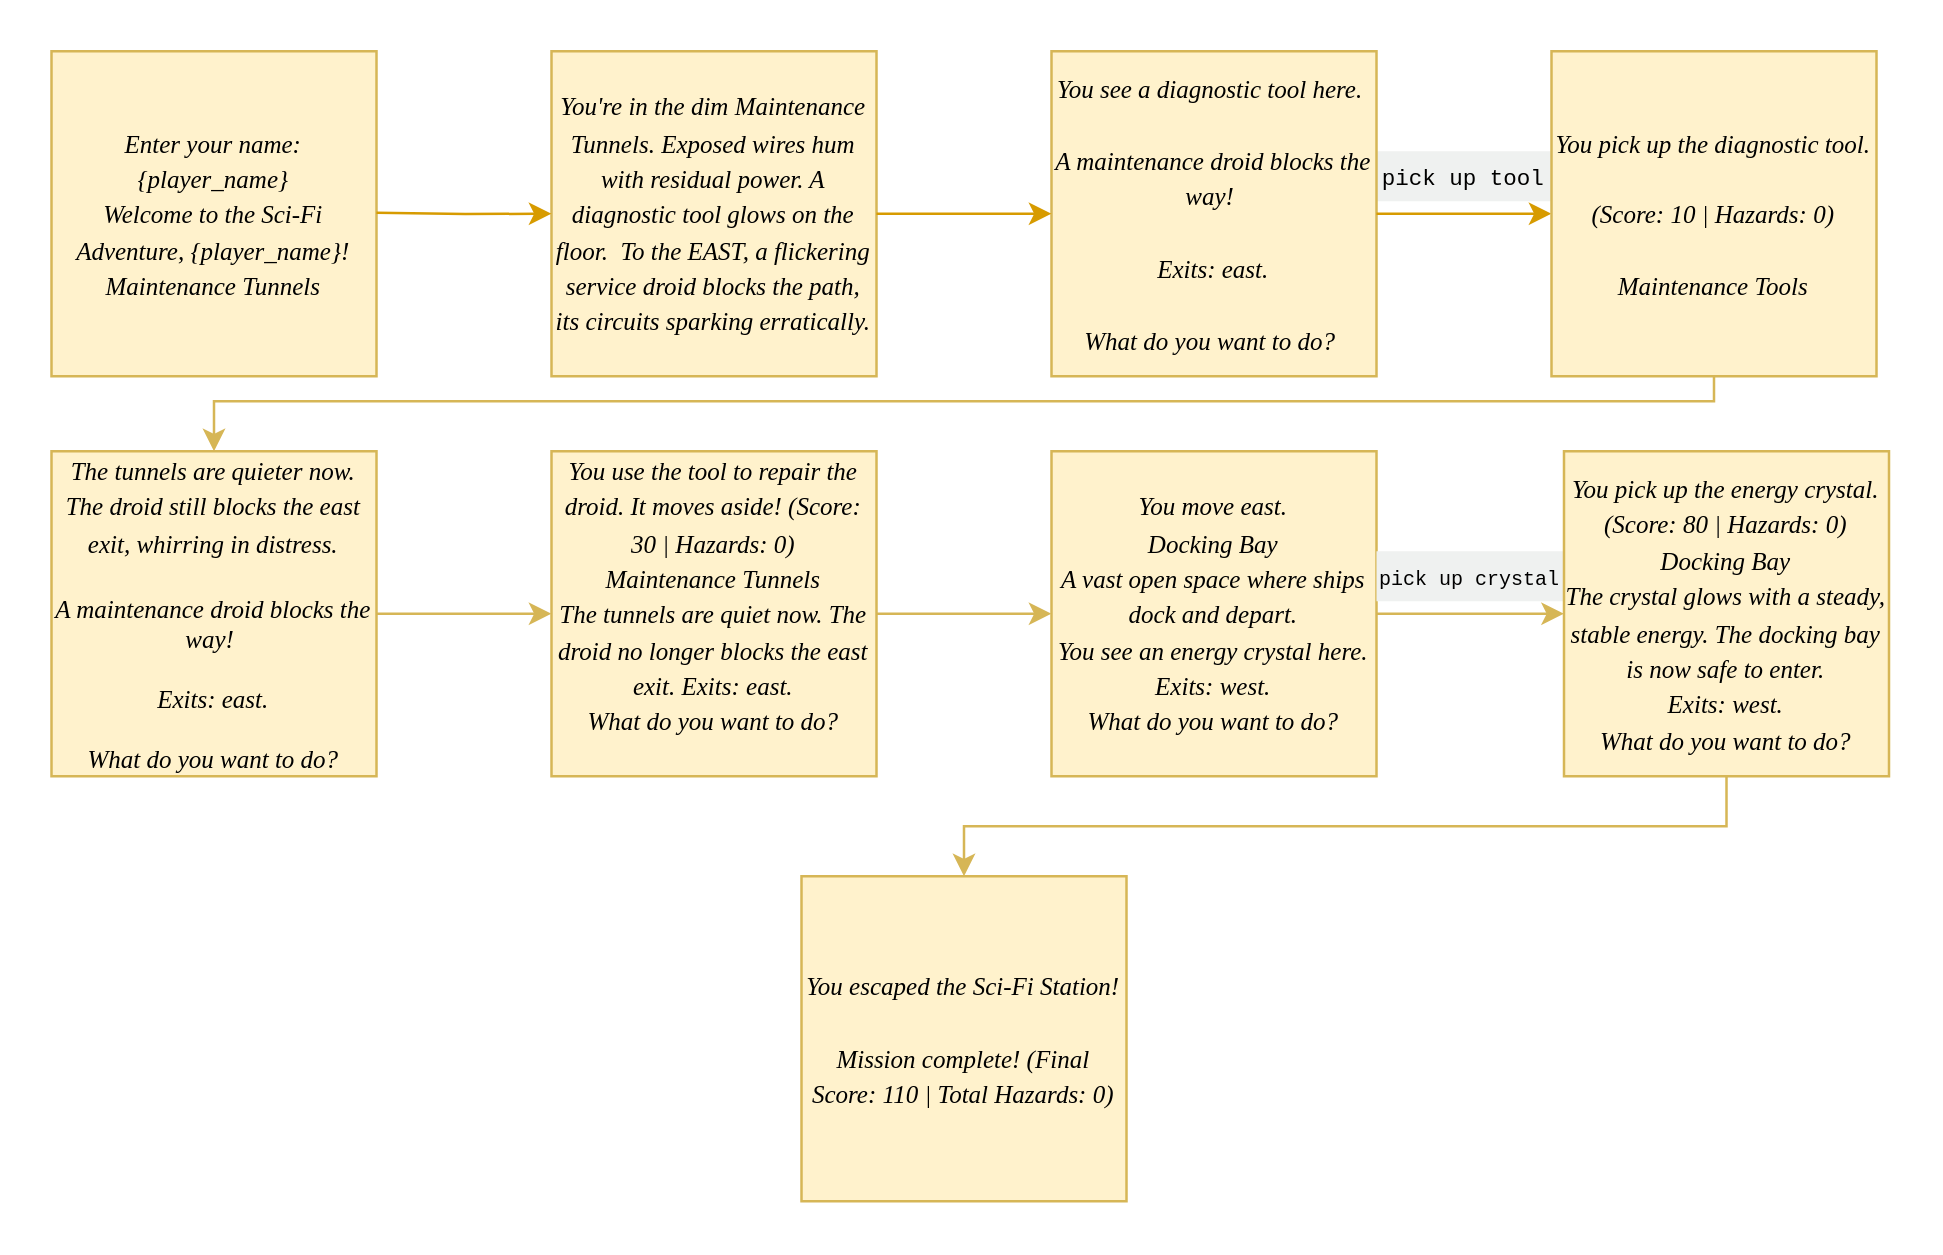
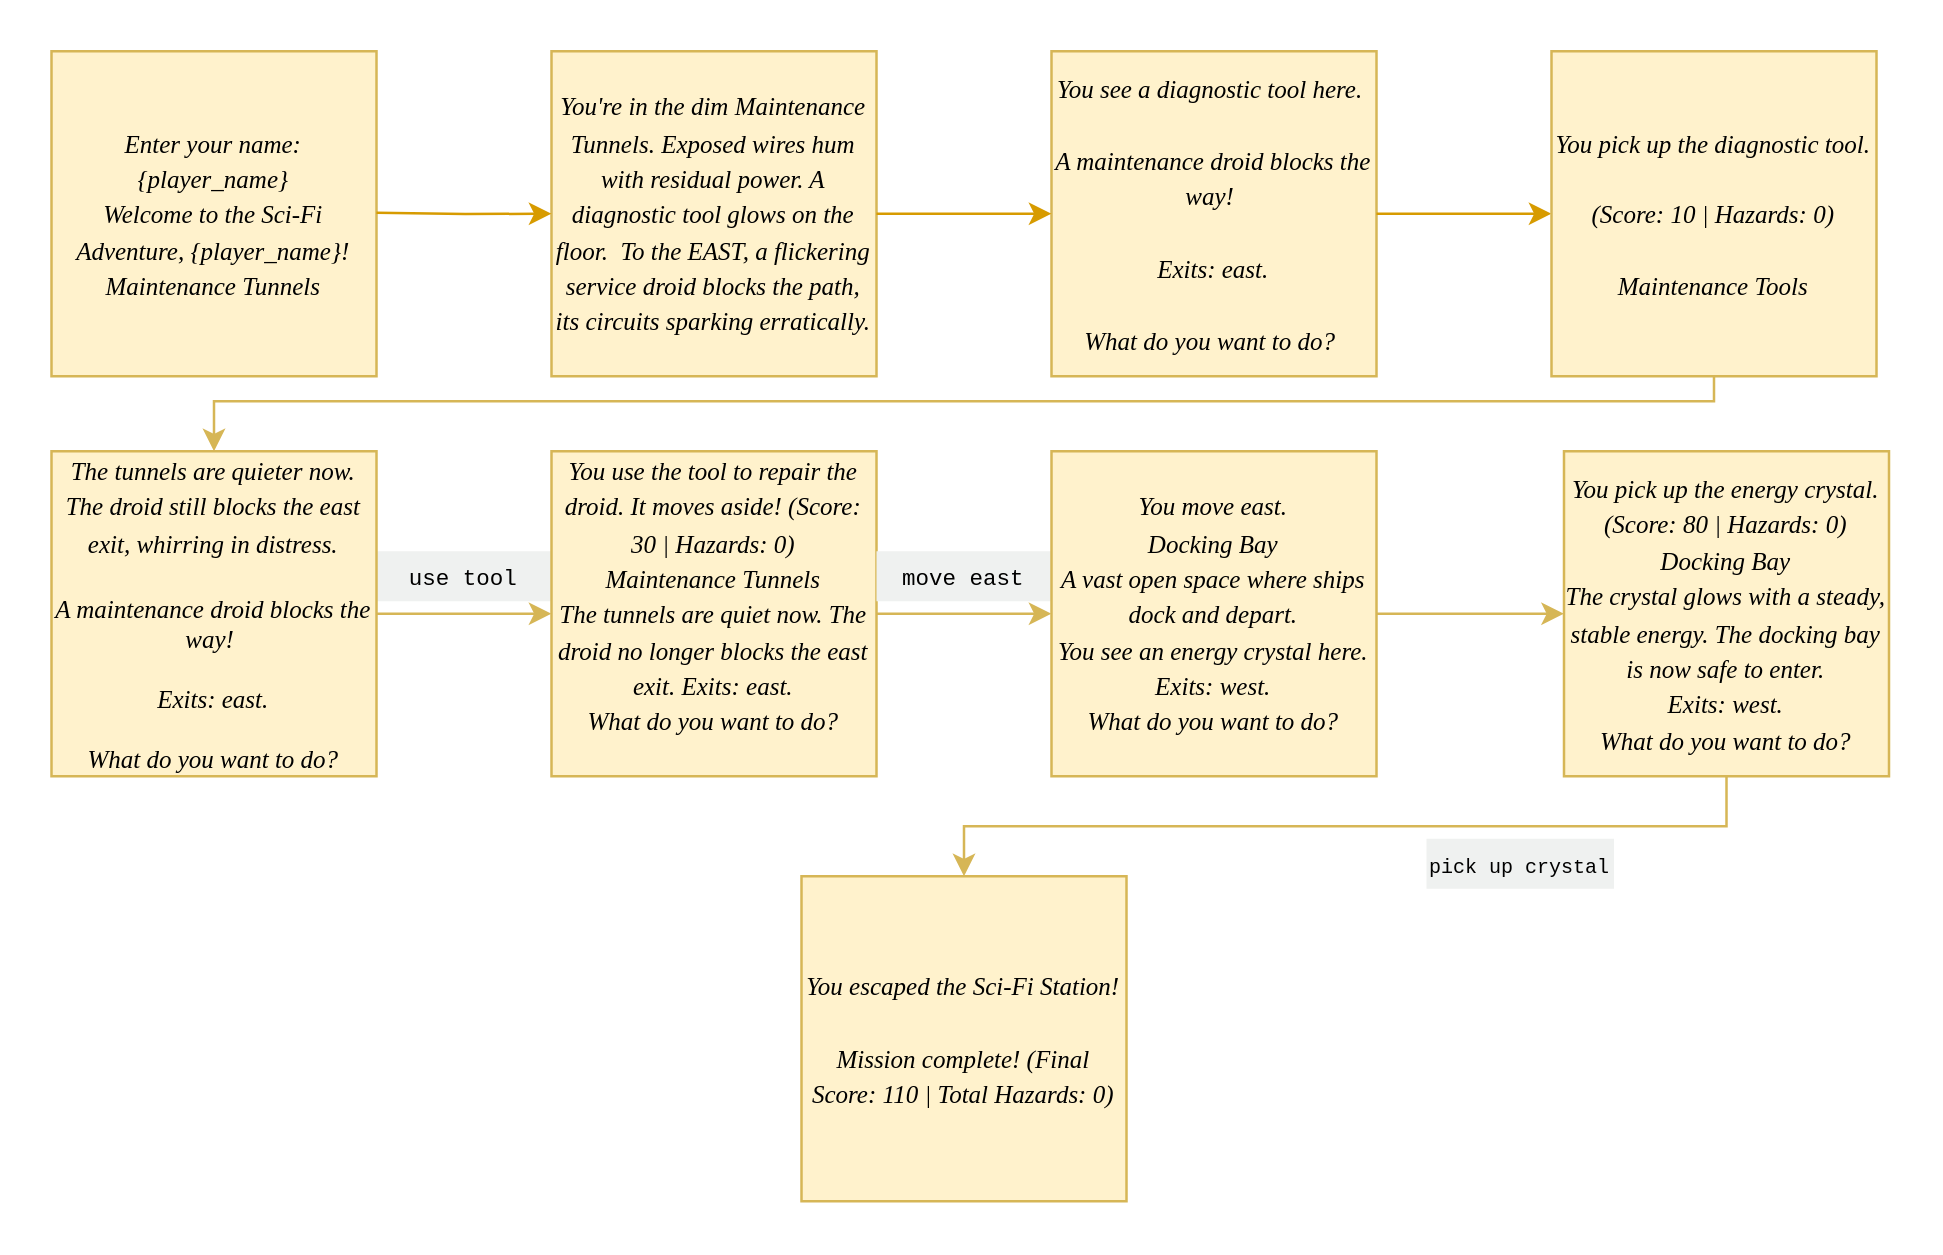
(1464, 176) -> none
none -> (464, 576)
none -> (964, 576)
(1470, 576) -> (1520, 864)
